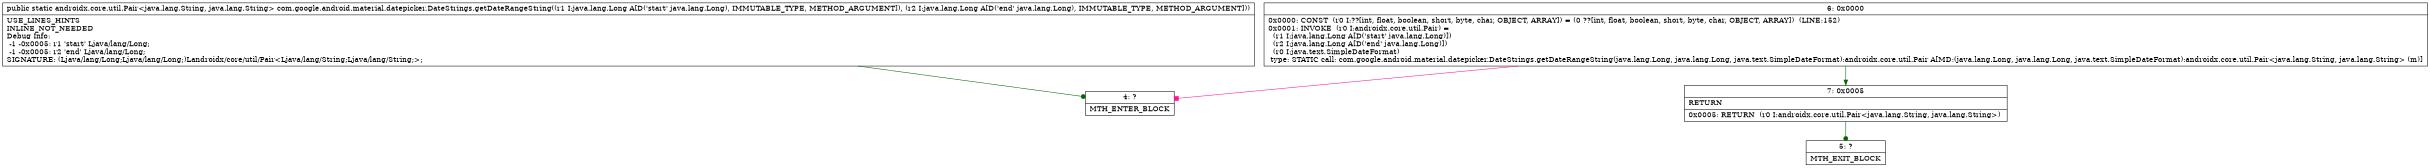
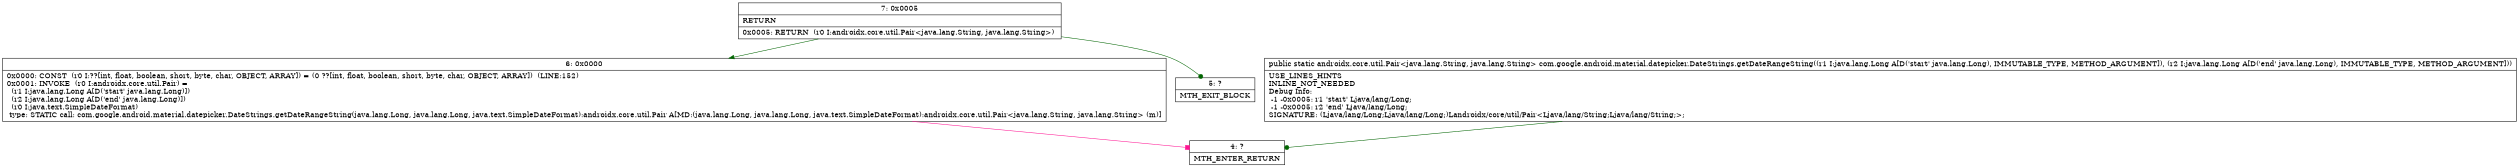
(1846, 73) -> (776, 48)
(1130, 109) -> (1237, 158)
